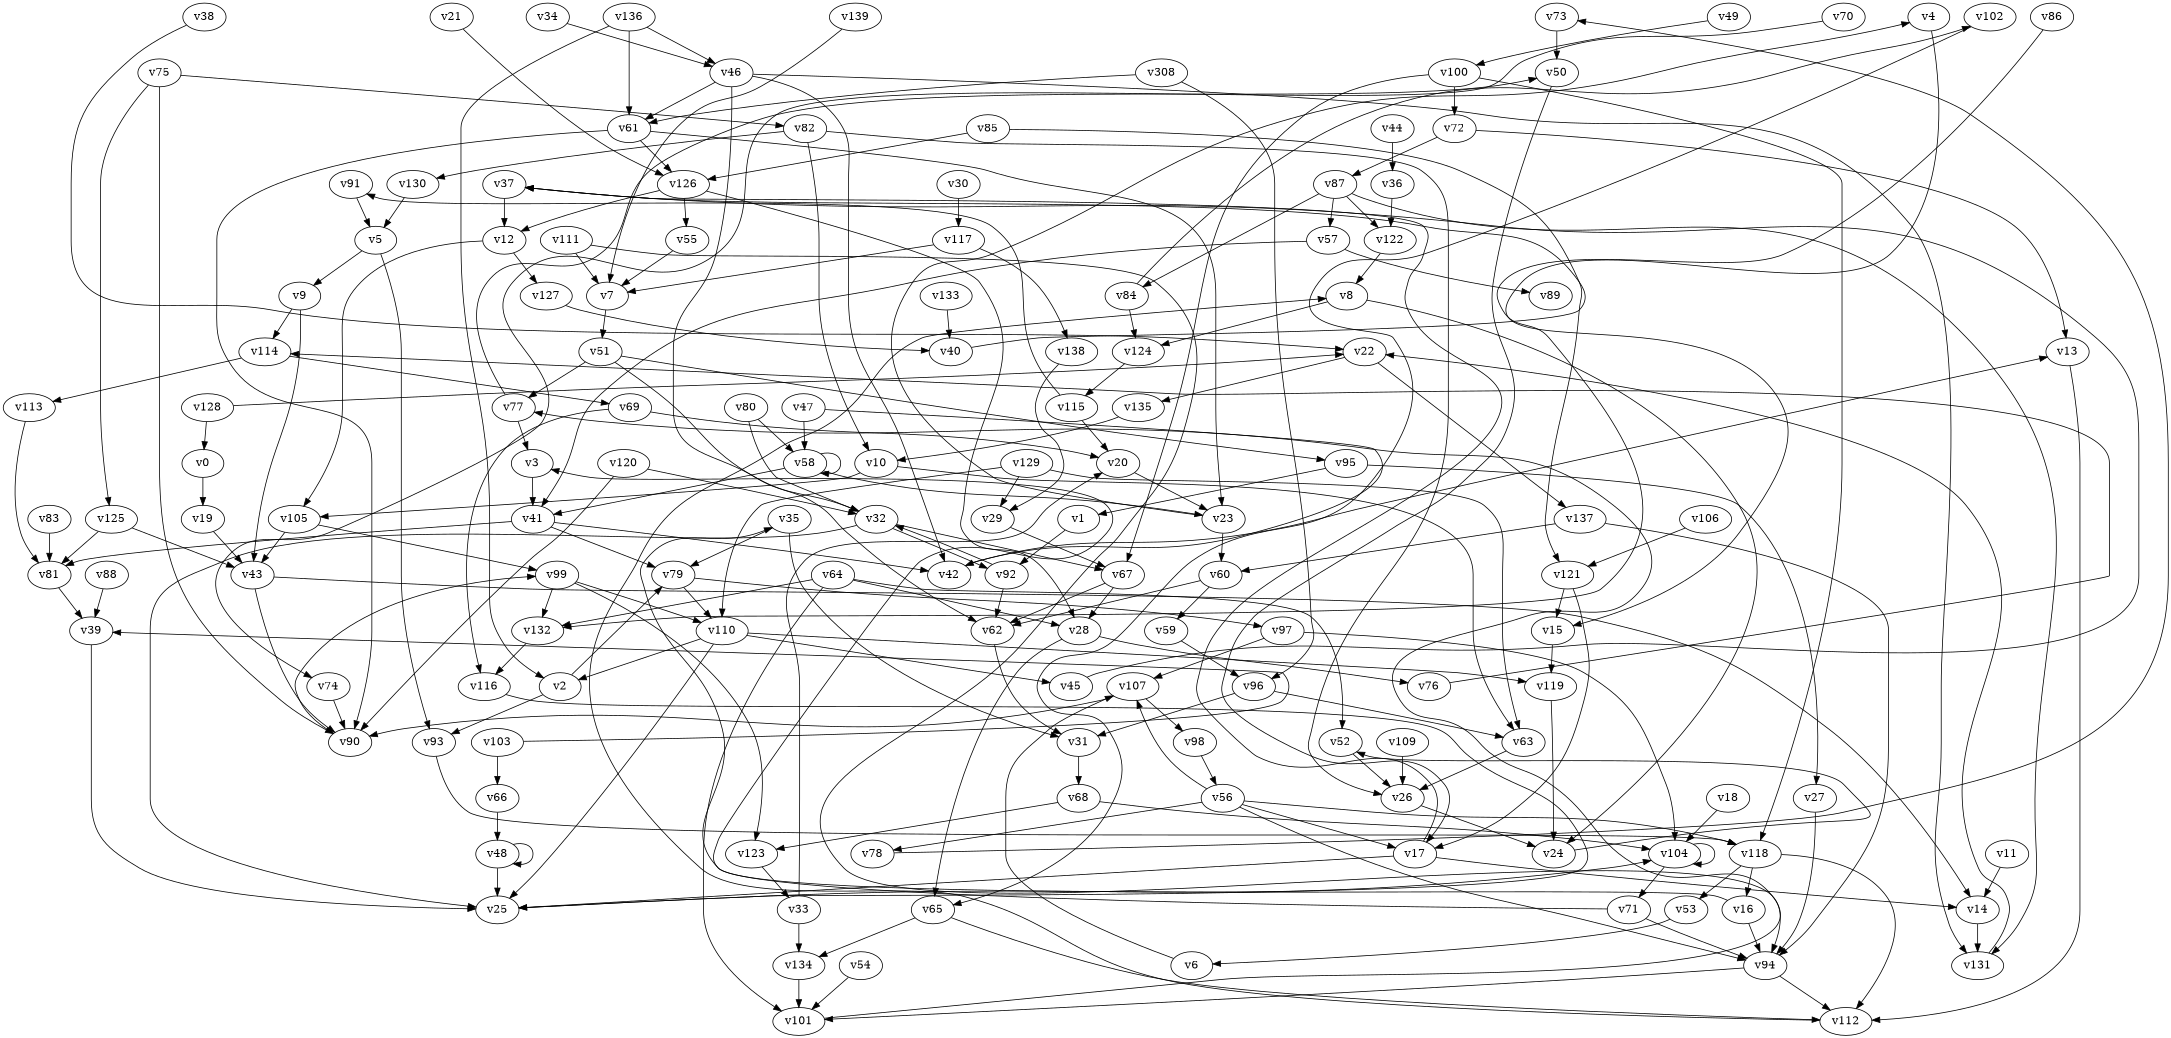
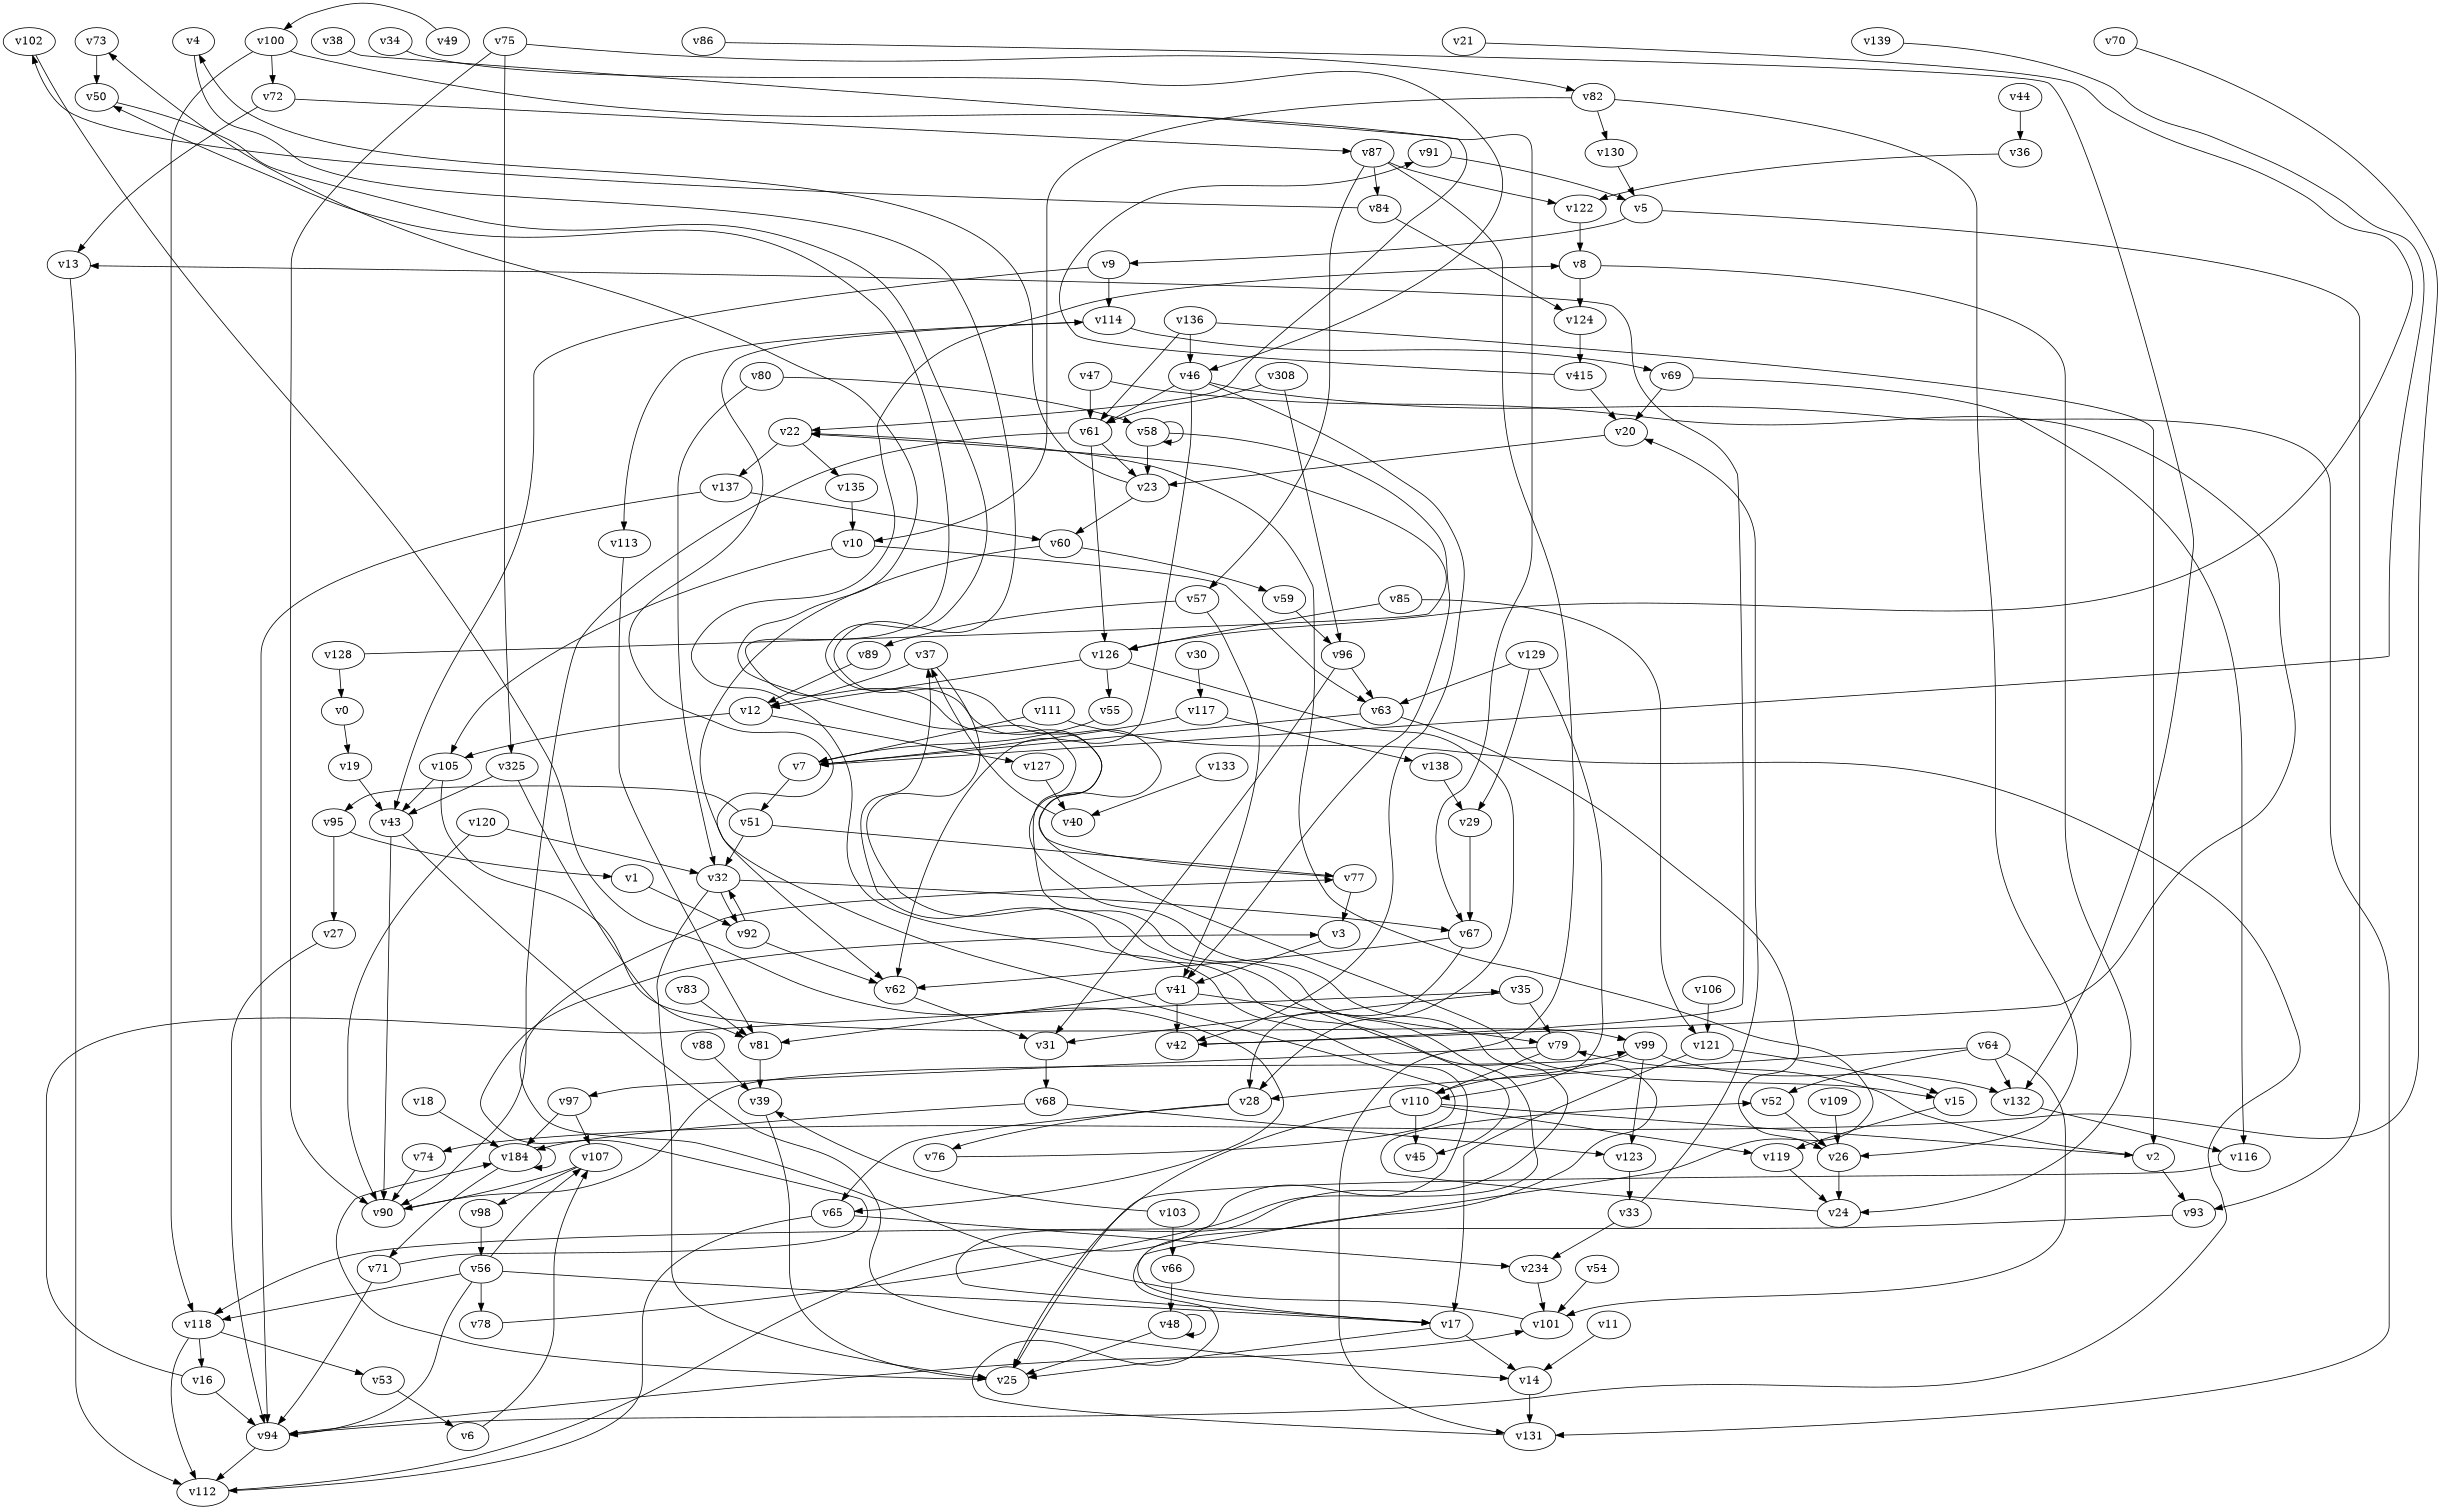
(1990, 267) -> (1105, 917)
(1072, 408) -> (1580, 376)
(804, 432) -> (1090, 400)
(111, 519) -> (512, 767)
none -> (813, 682)
none -> (1161, 733)
(1675, 854) -> (515, 1158)
(799, 966) -> (1535, 1269)
